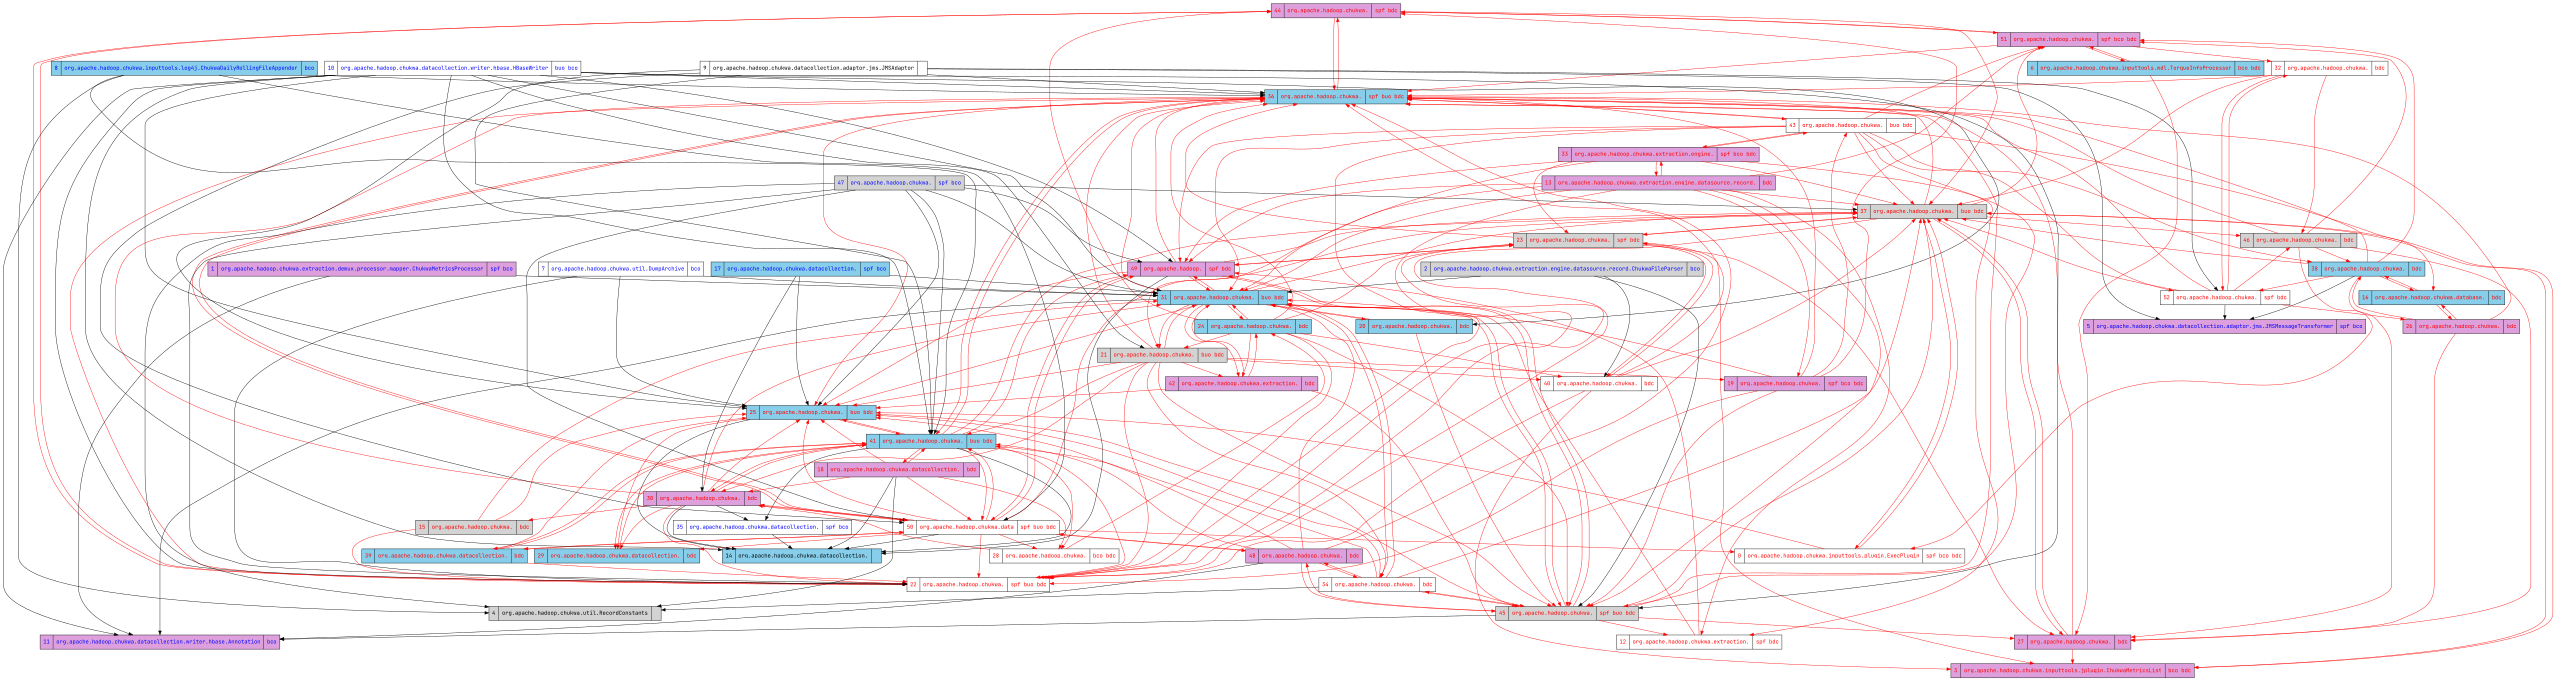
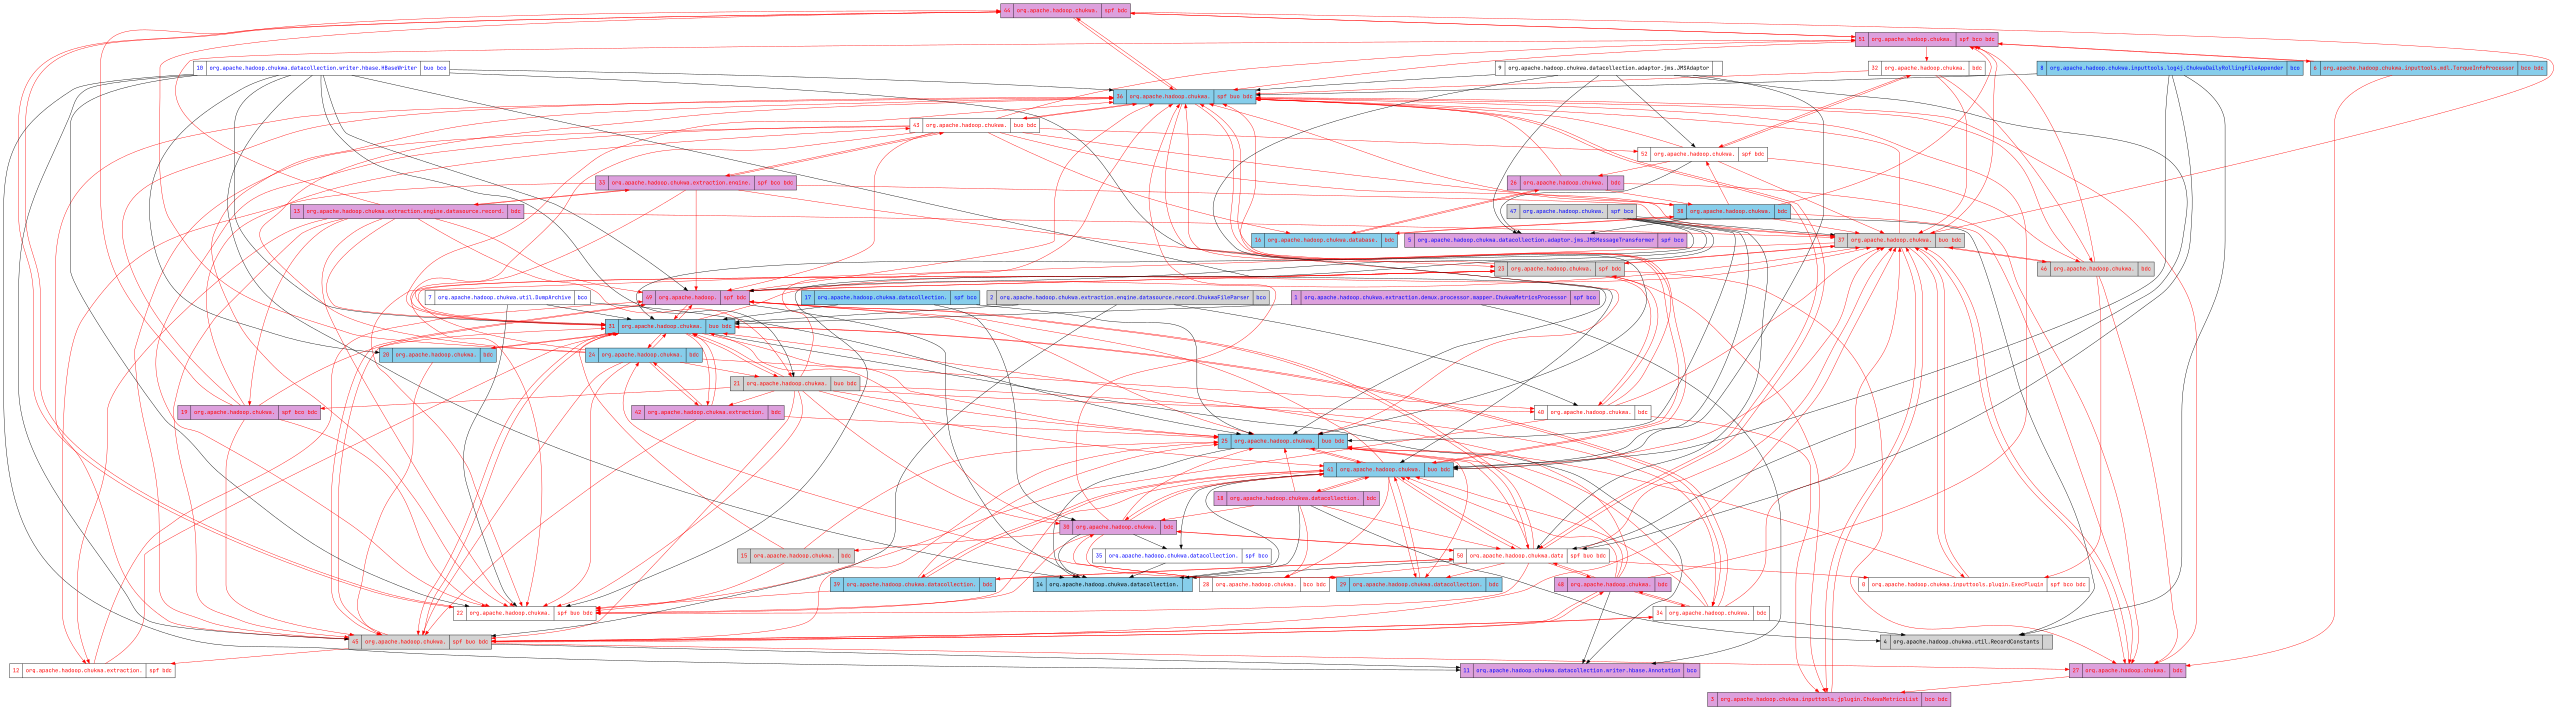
(2331, 254) -> (2002, 255)
(1209, 474) -> (870, 568)
